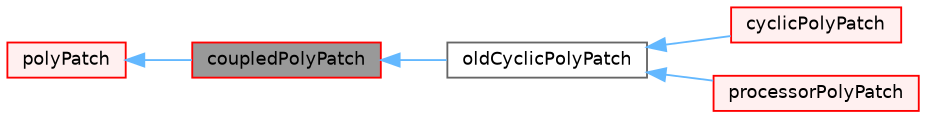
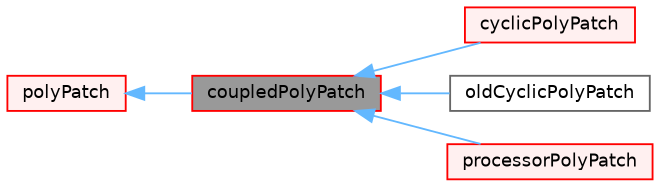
(698, 40) -> (427, 57)
(689, 78) -> (427, 130)
